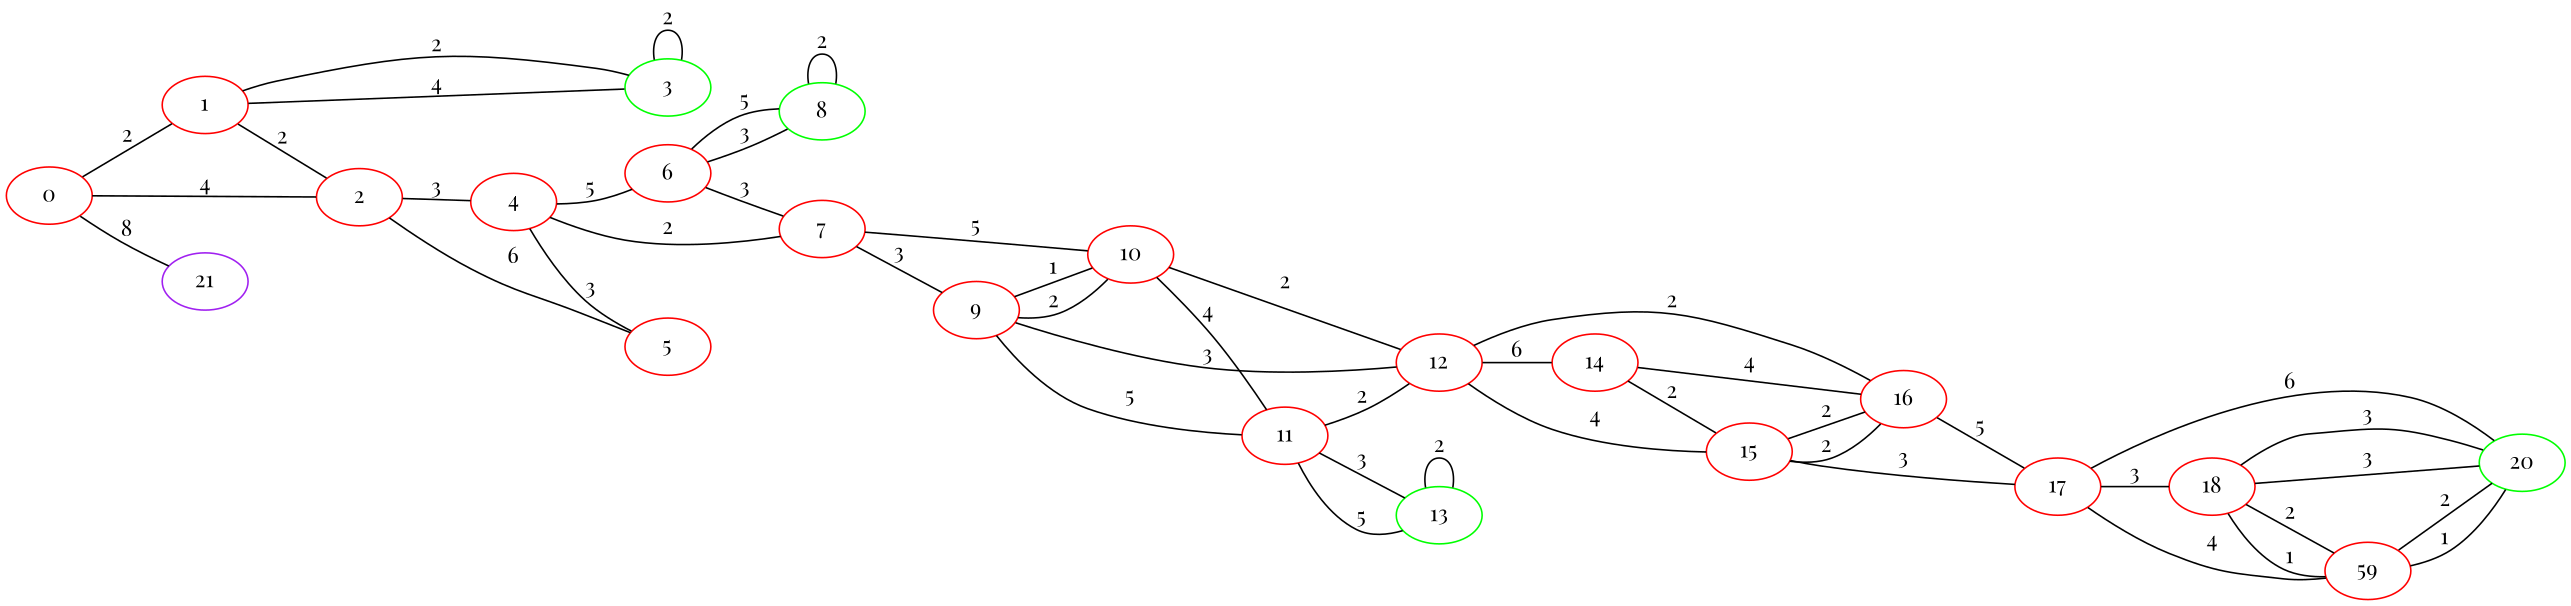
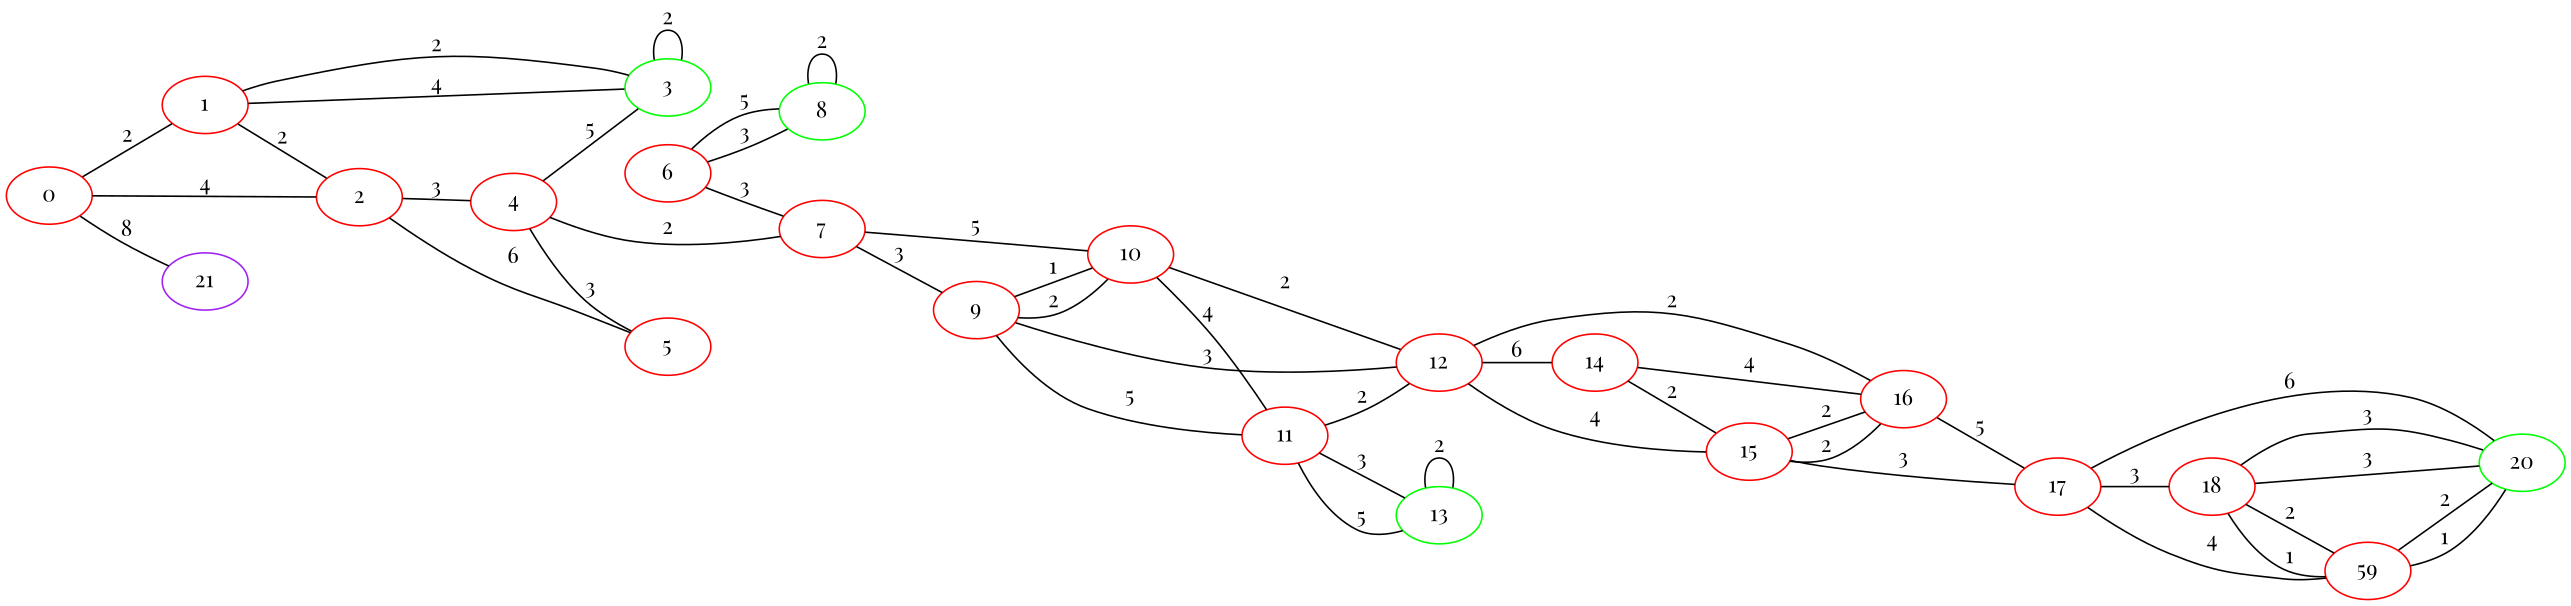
(595, 201) -> (591, 145)
